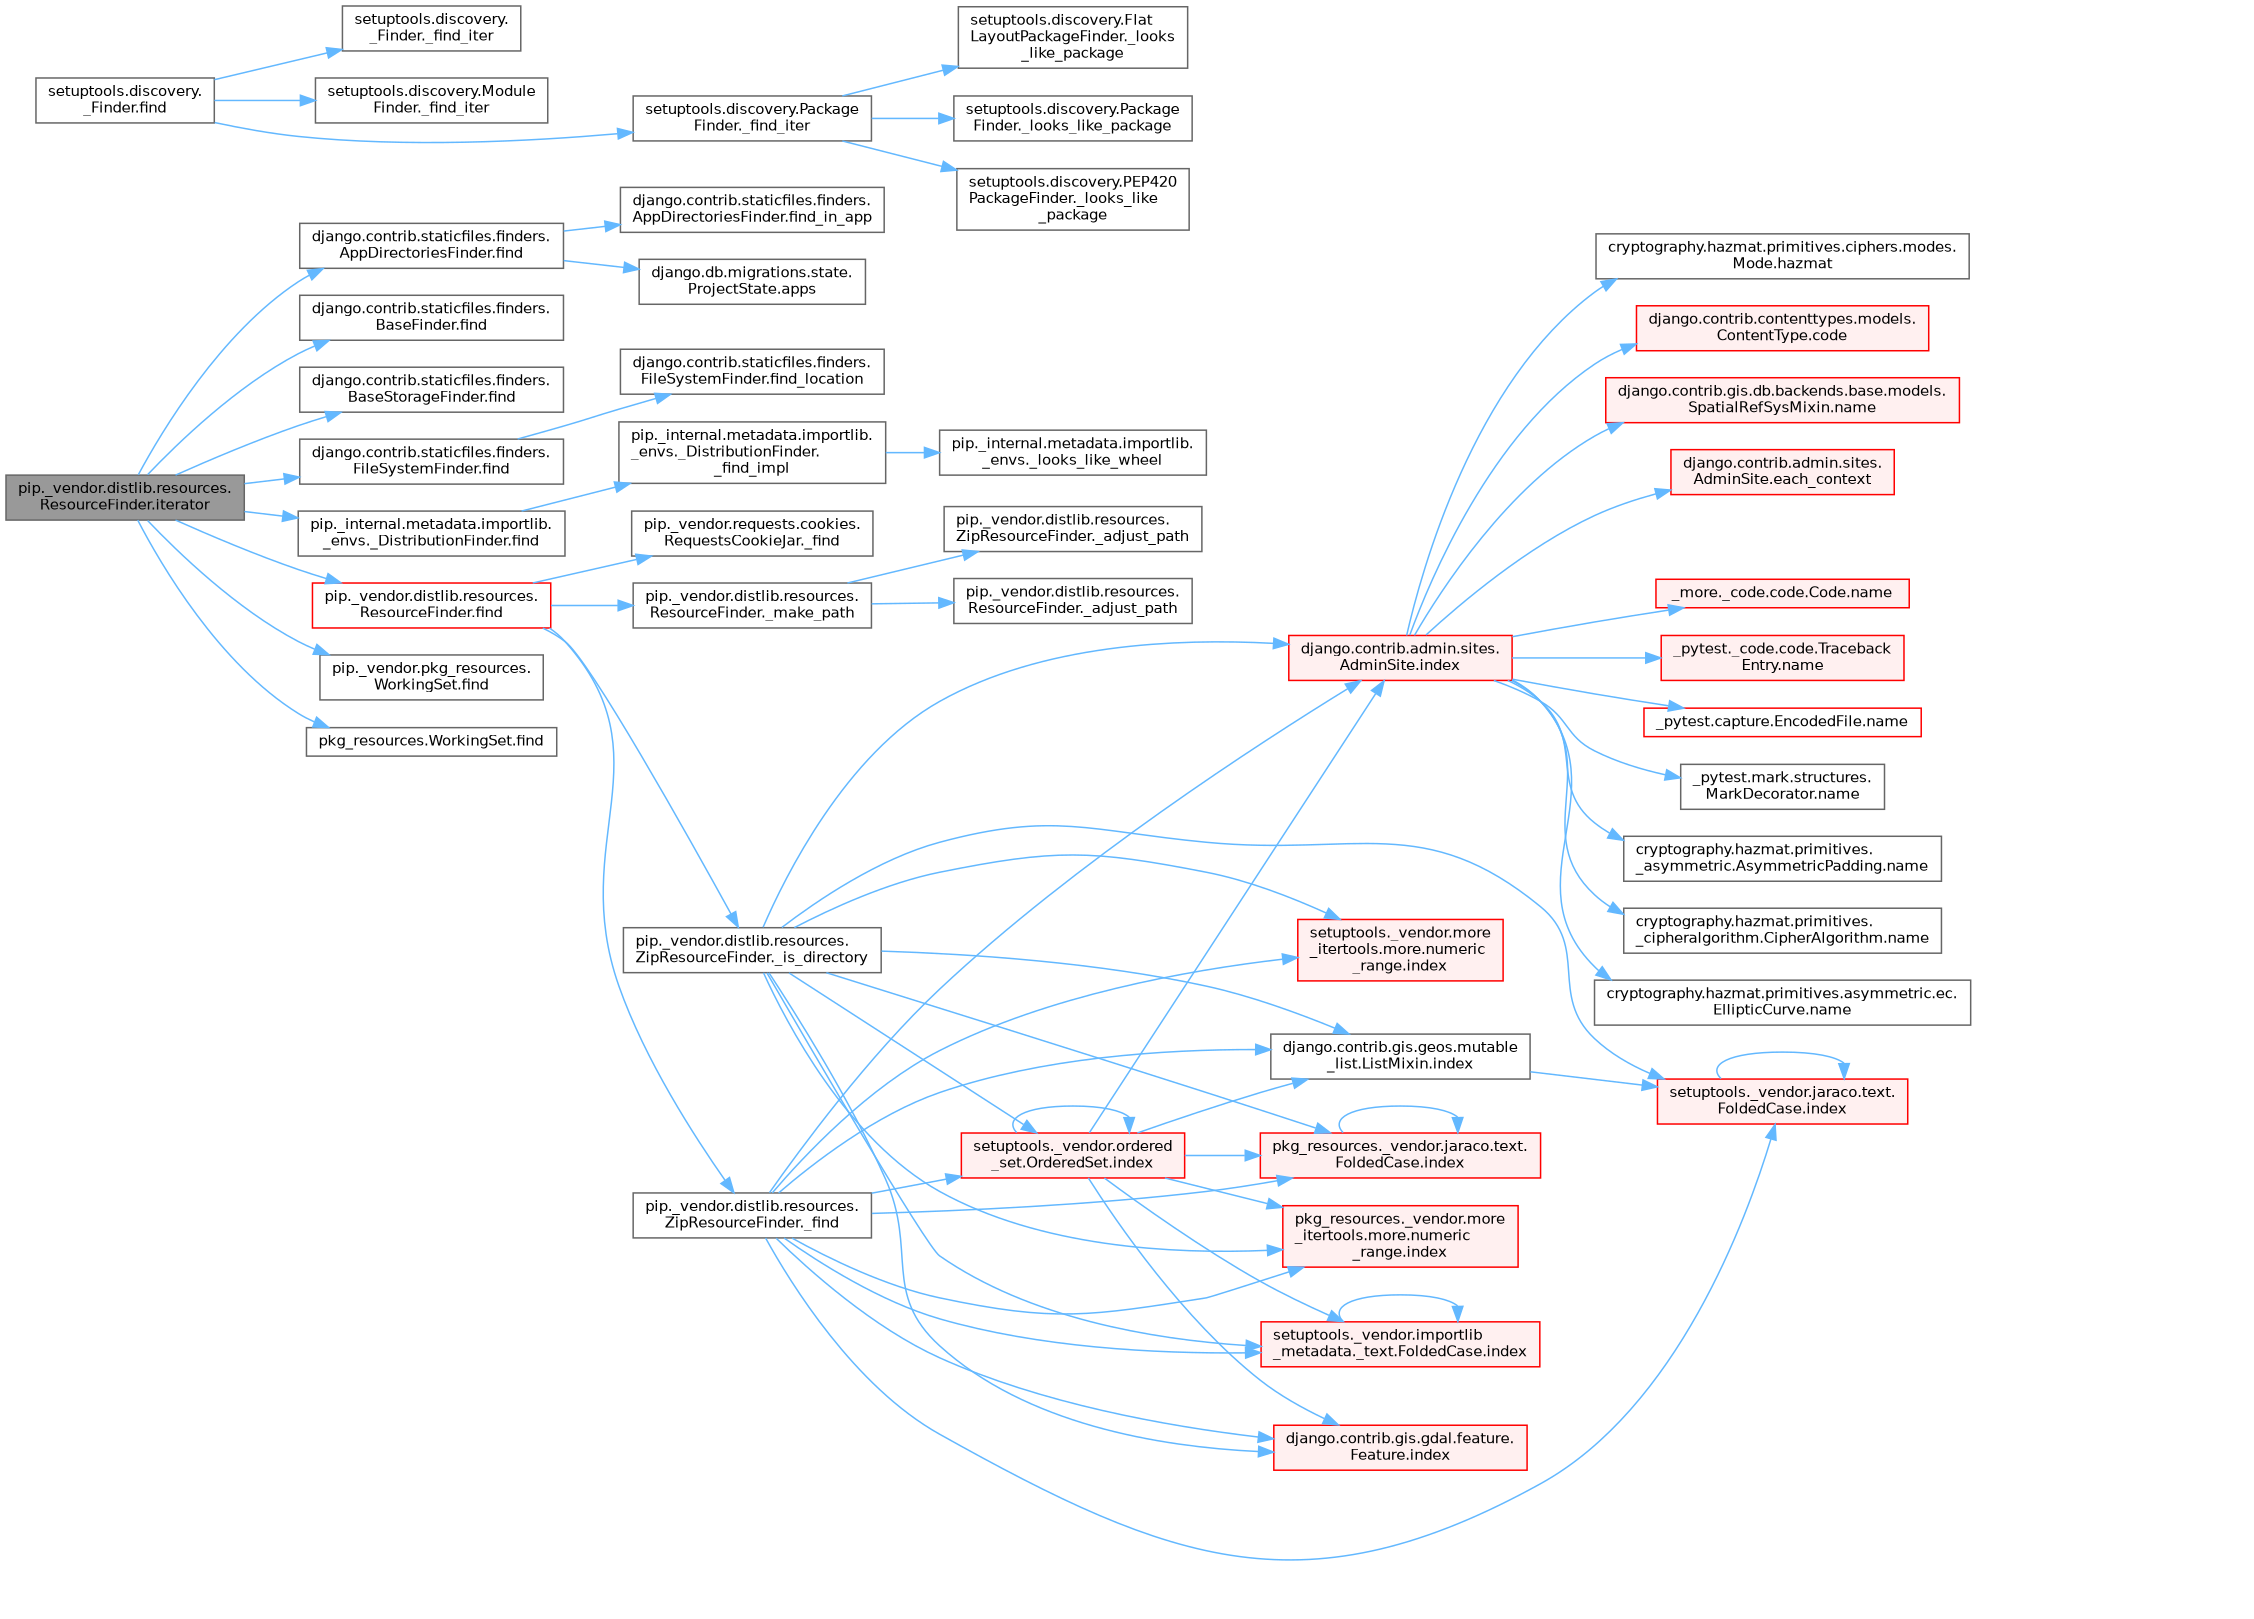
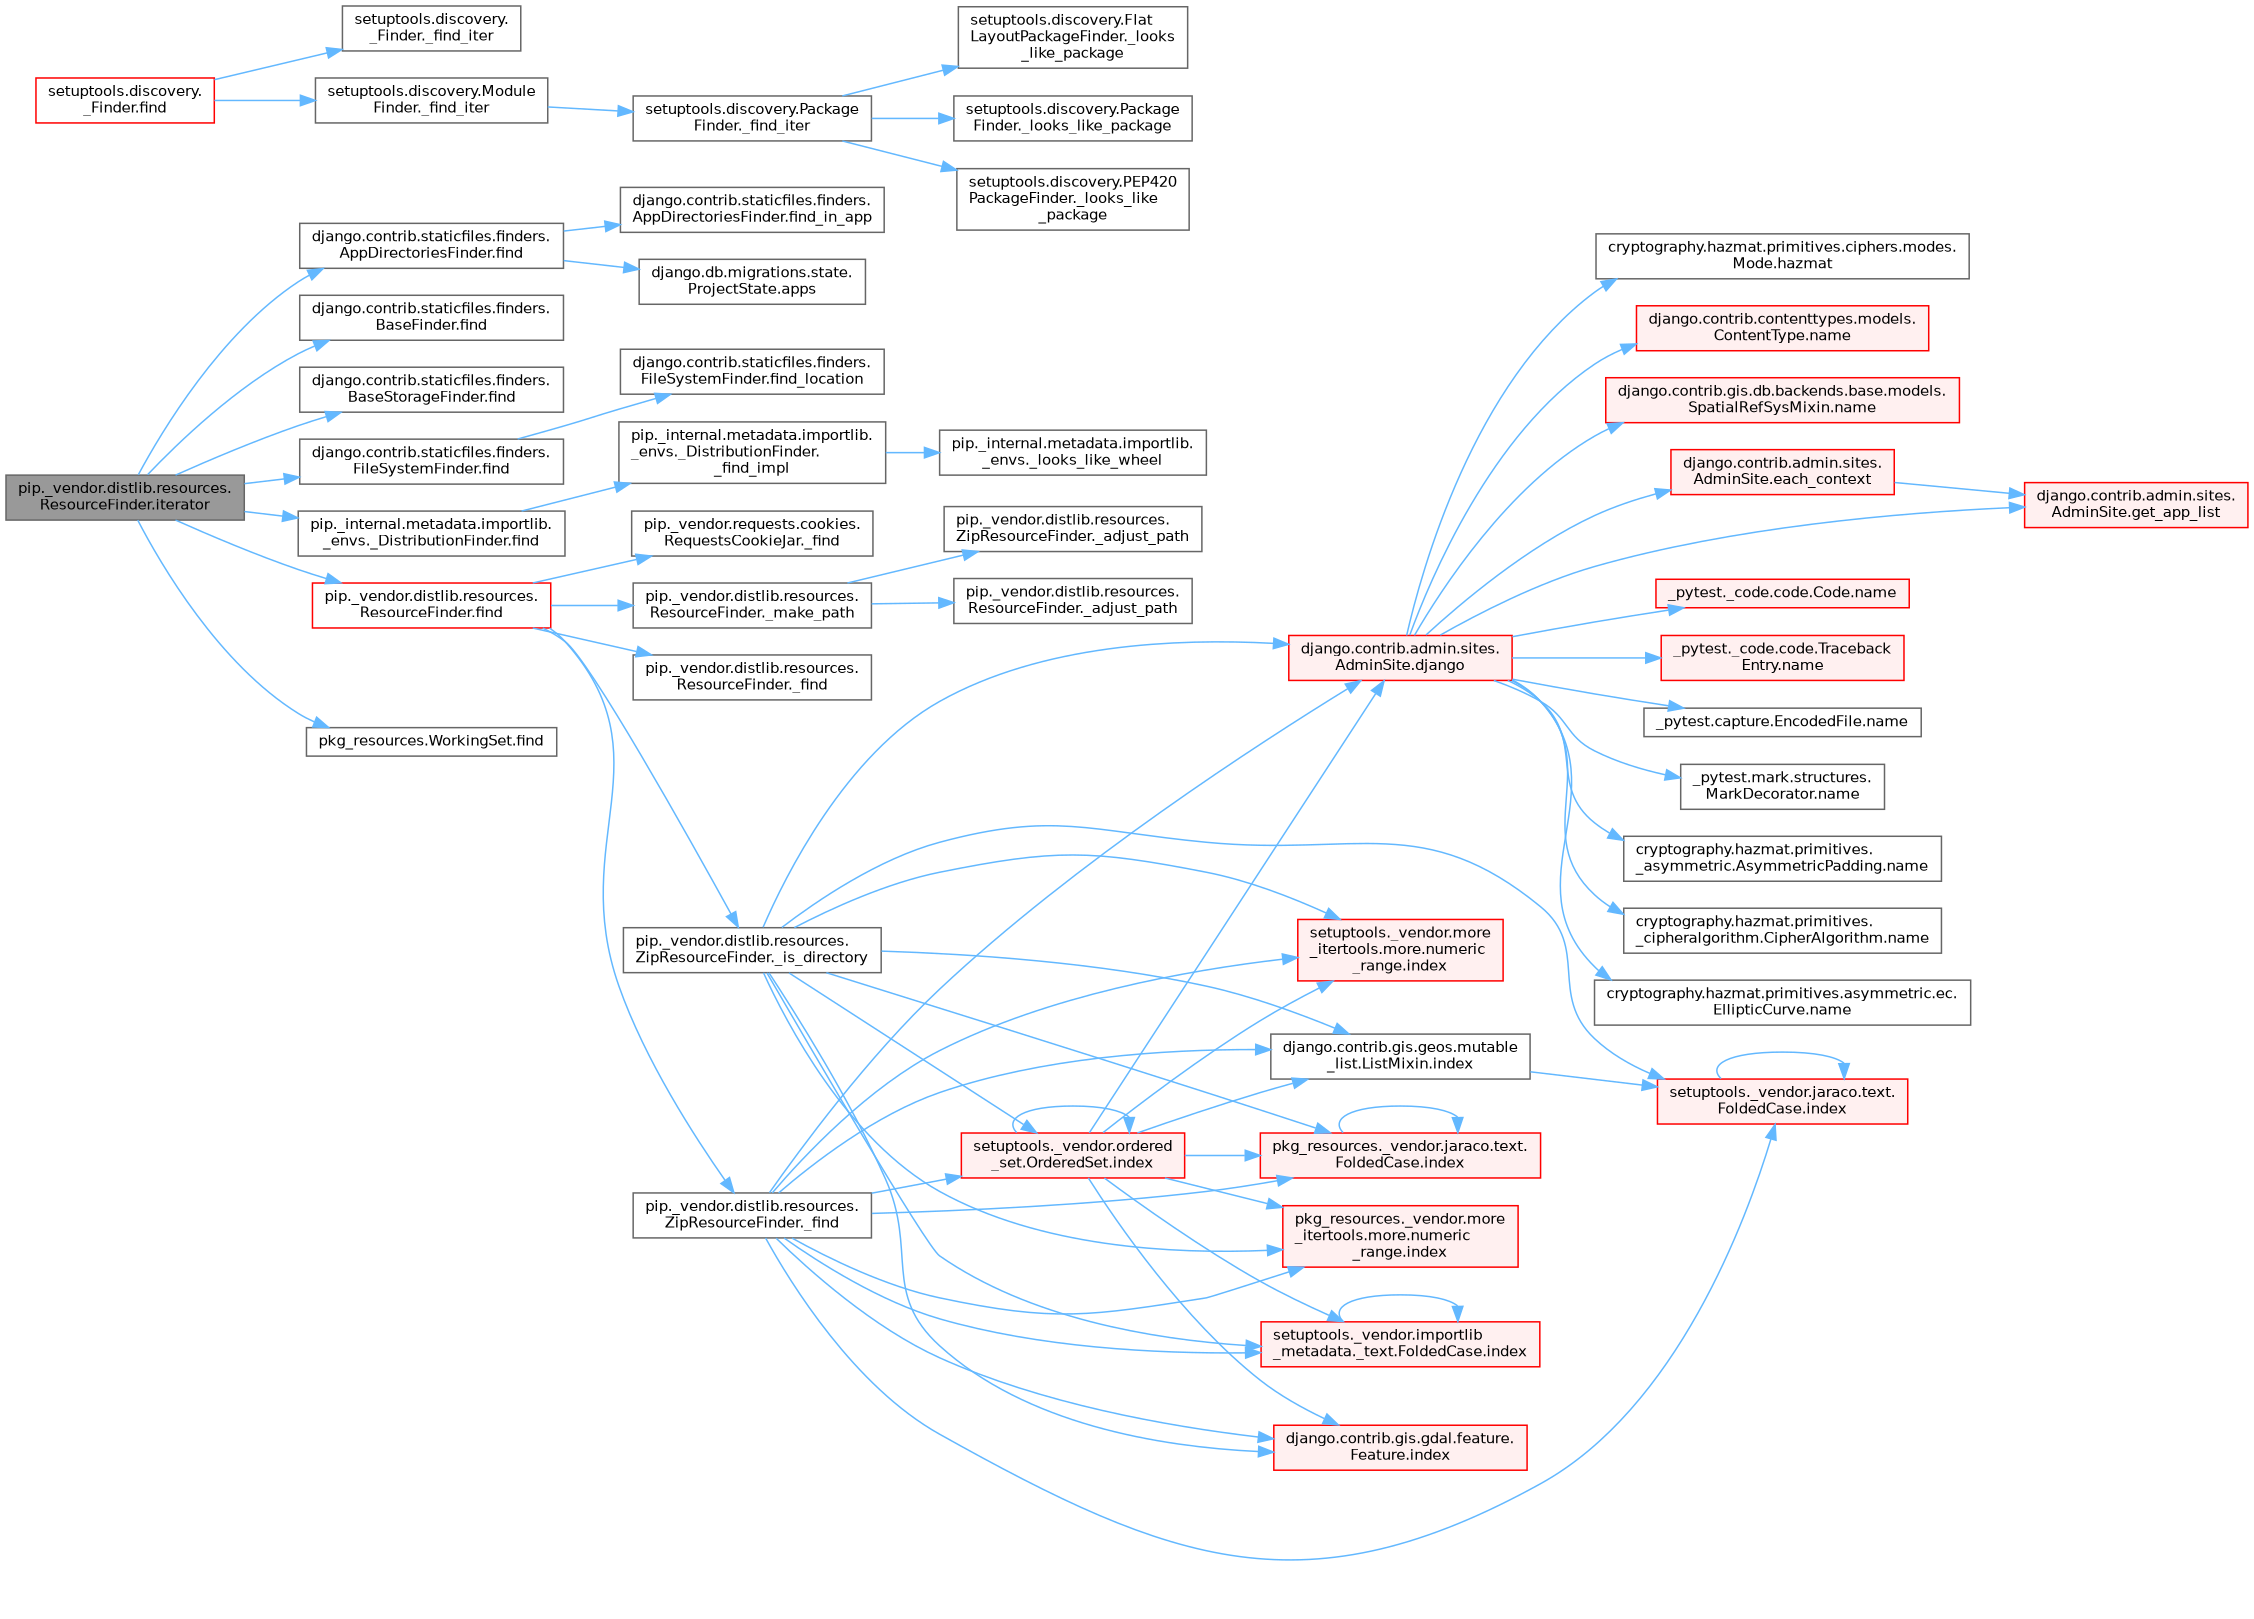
(125, 101) -> (125, 101)
(416, 142) -> (583, 109)
(1783, 328) -> (1783, 328)
none -> (2136, 505)
(1783, 594) -> (1783, 594)
(1400, 658) -> (1400, 658)
(432, 677) -> none
none -> (752, 677)
(1783, 722) -> (1783, 722)
none -> (1197, 1062)
